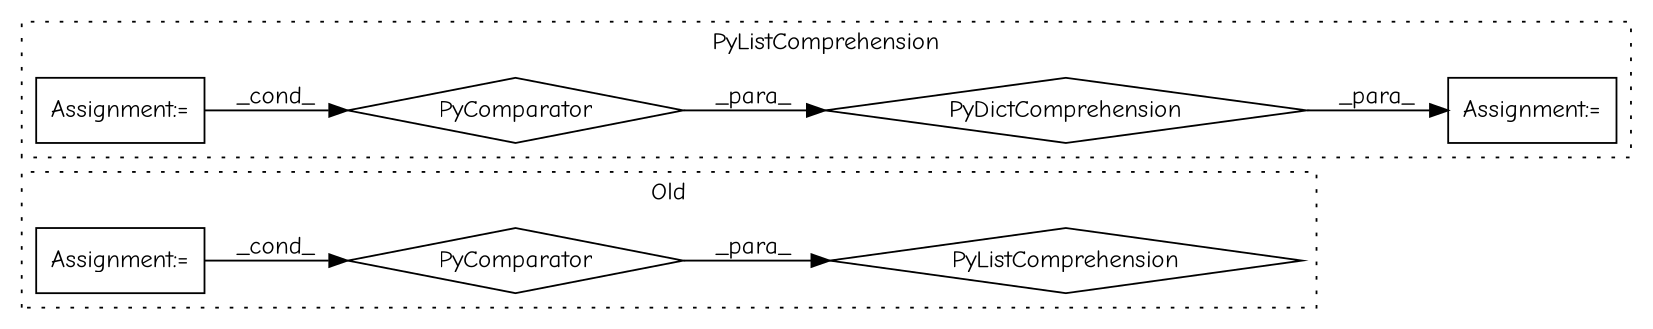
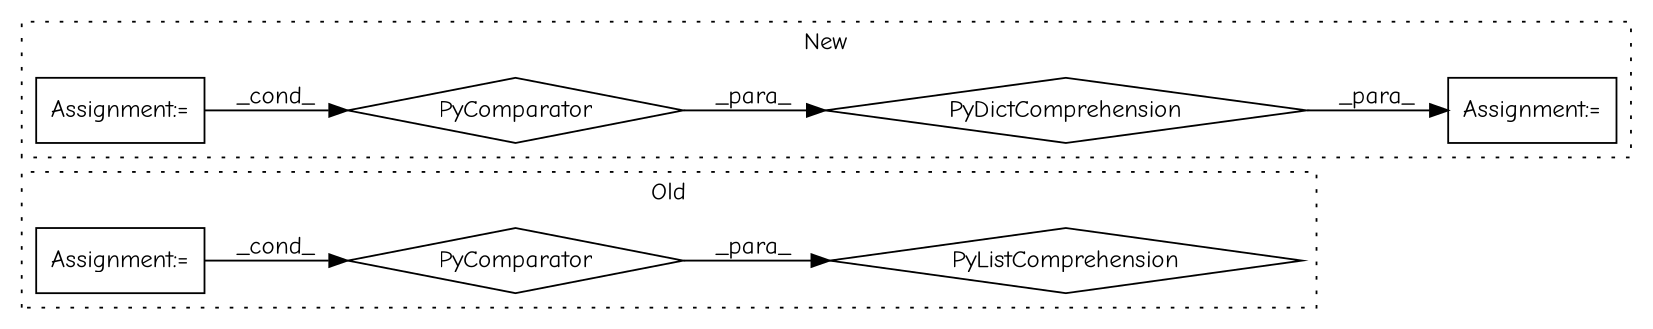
(826, 43) -> (826, 43)
